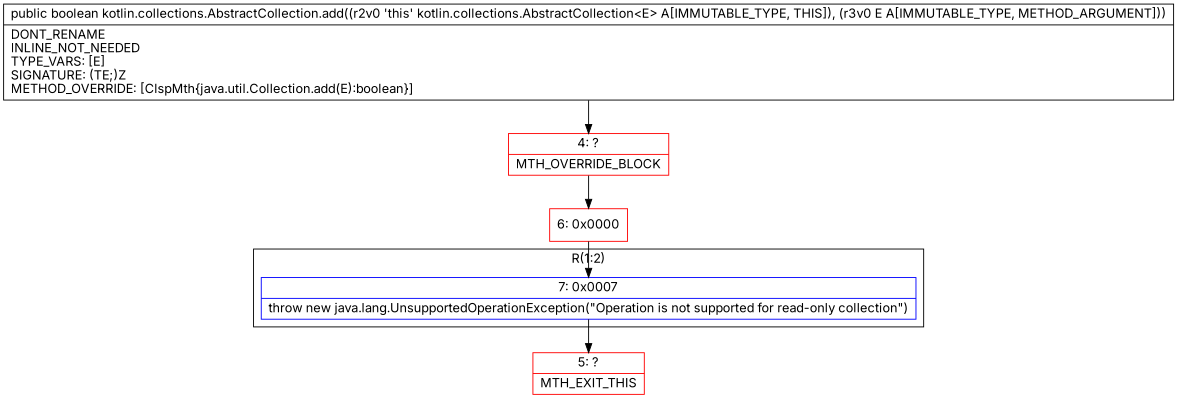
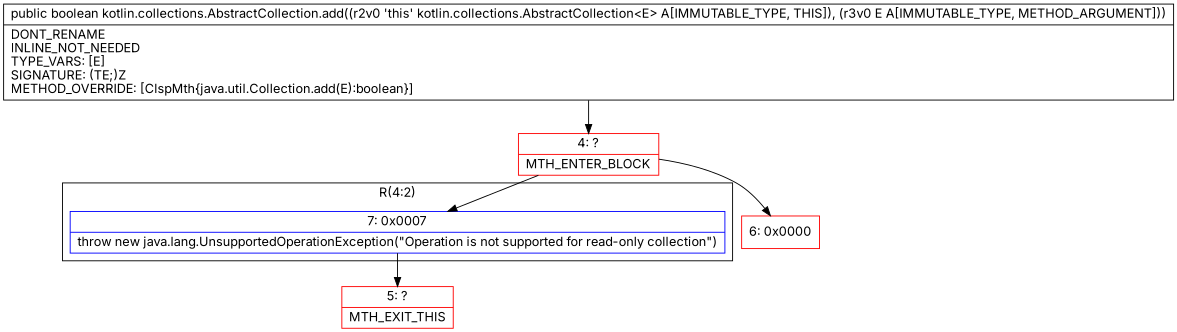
(589, 164) -> (589, 164)
(589, 255) -> (497, 192)
(589, 259) -> (398, 193)
